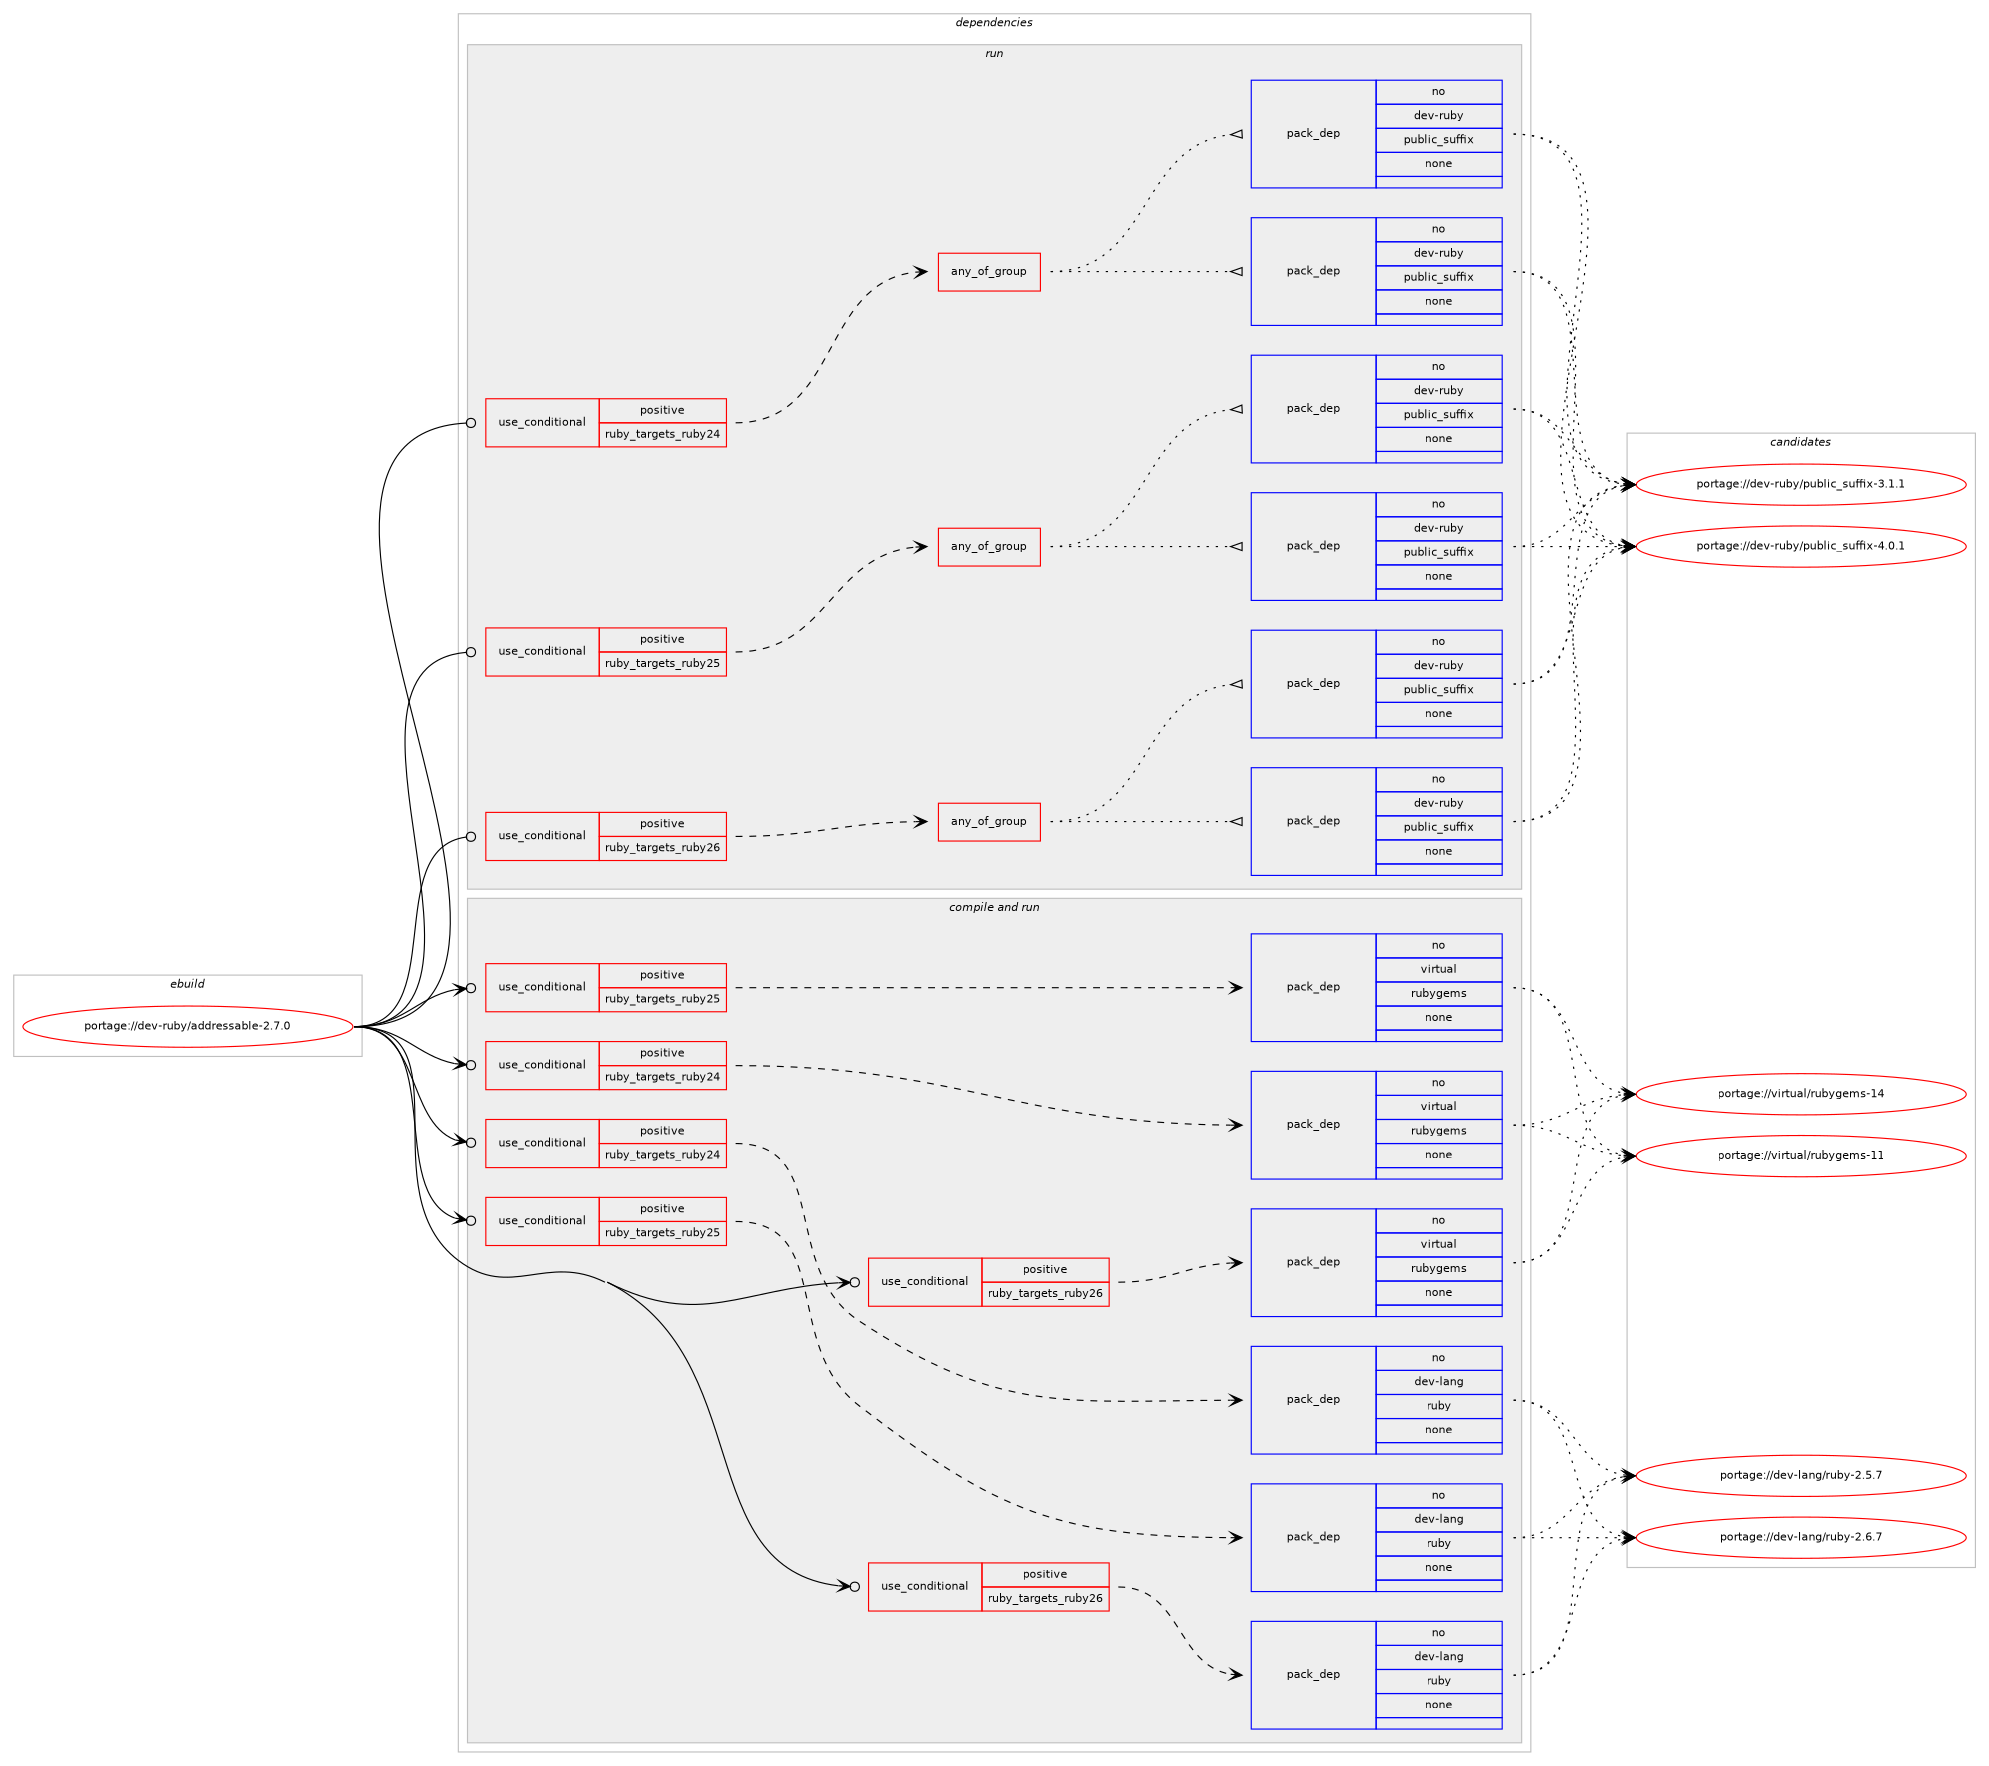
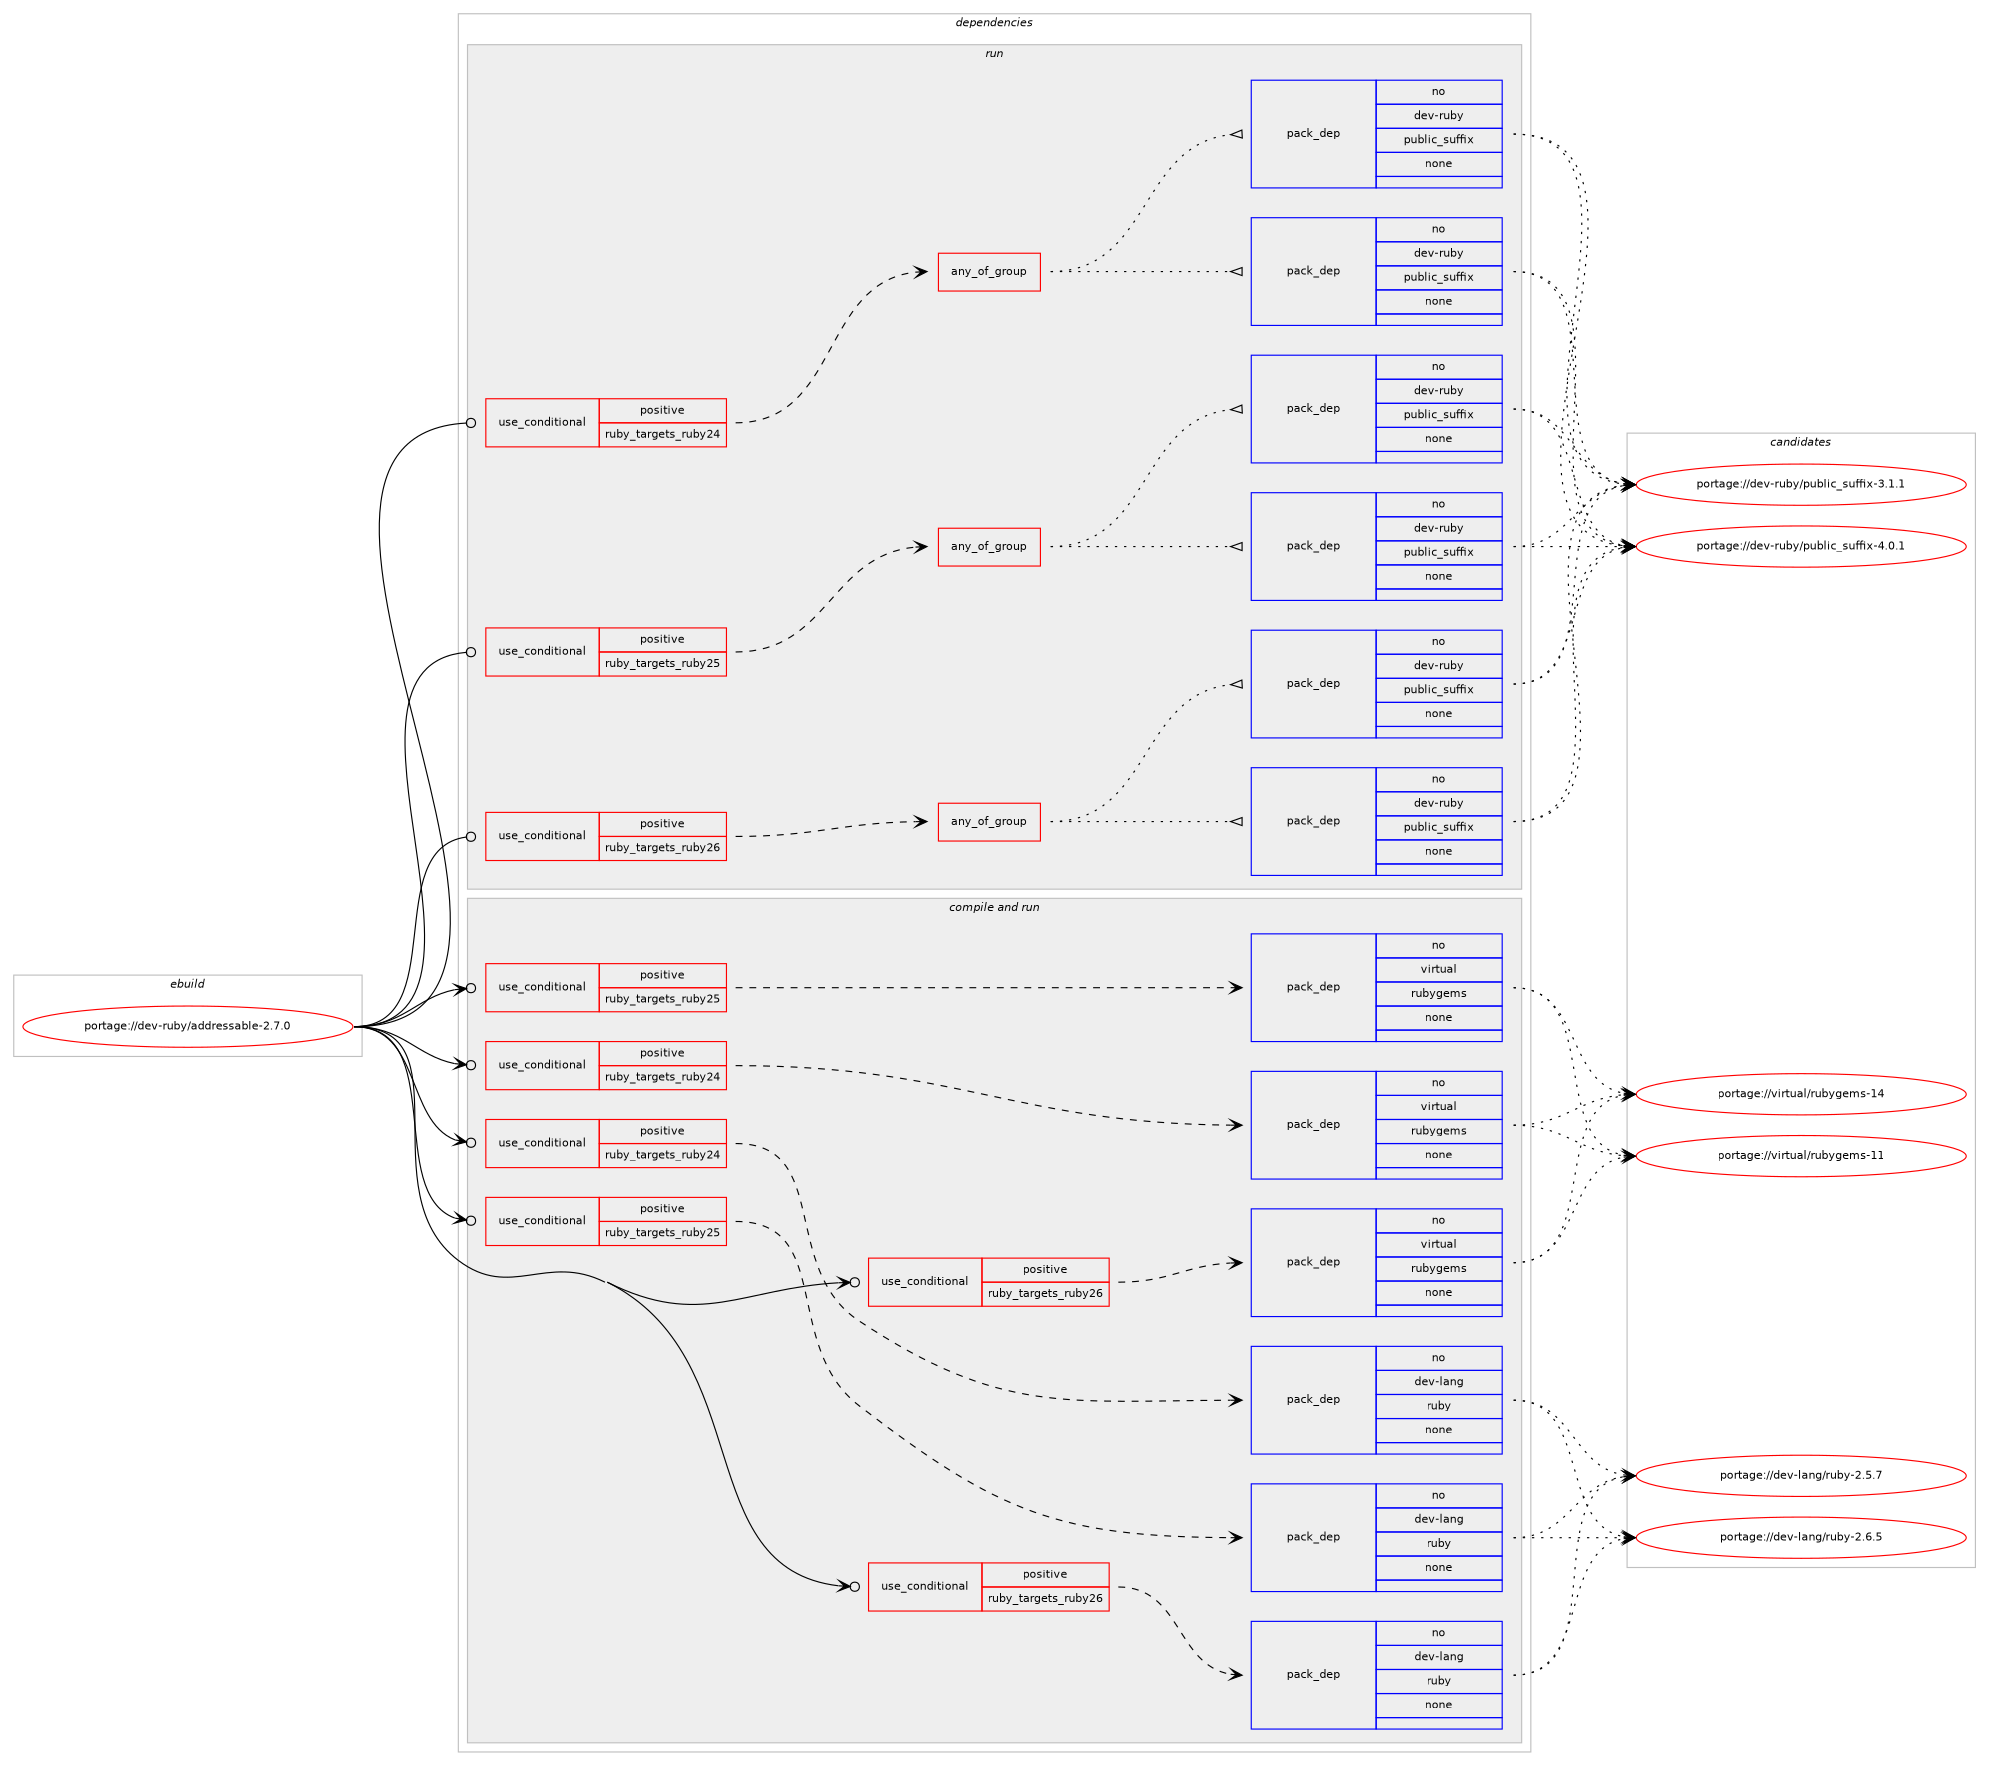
(1801, 1538) -> (1801, 1538)
